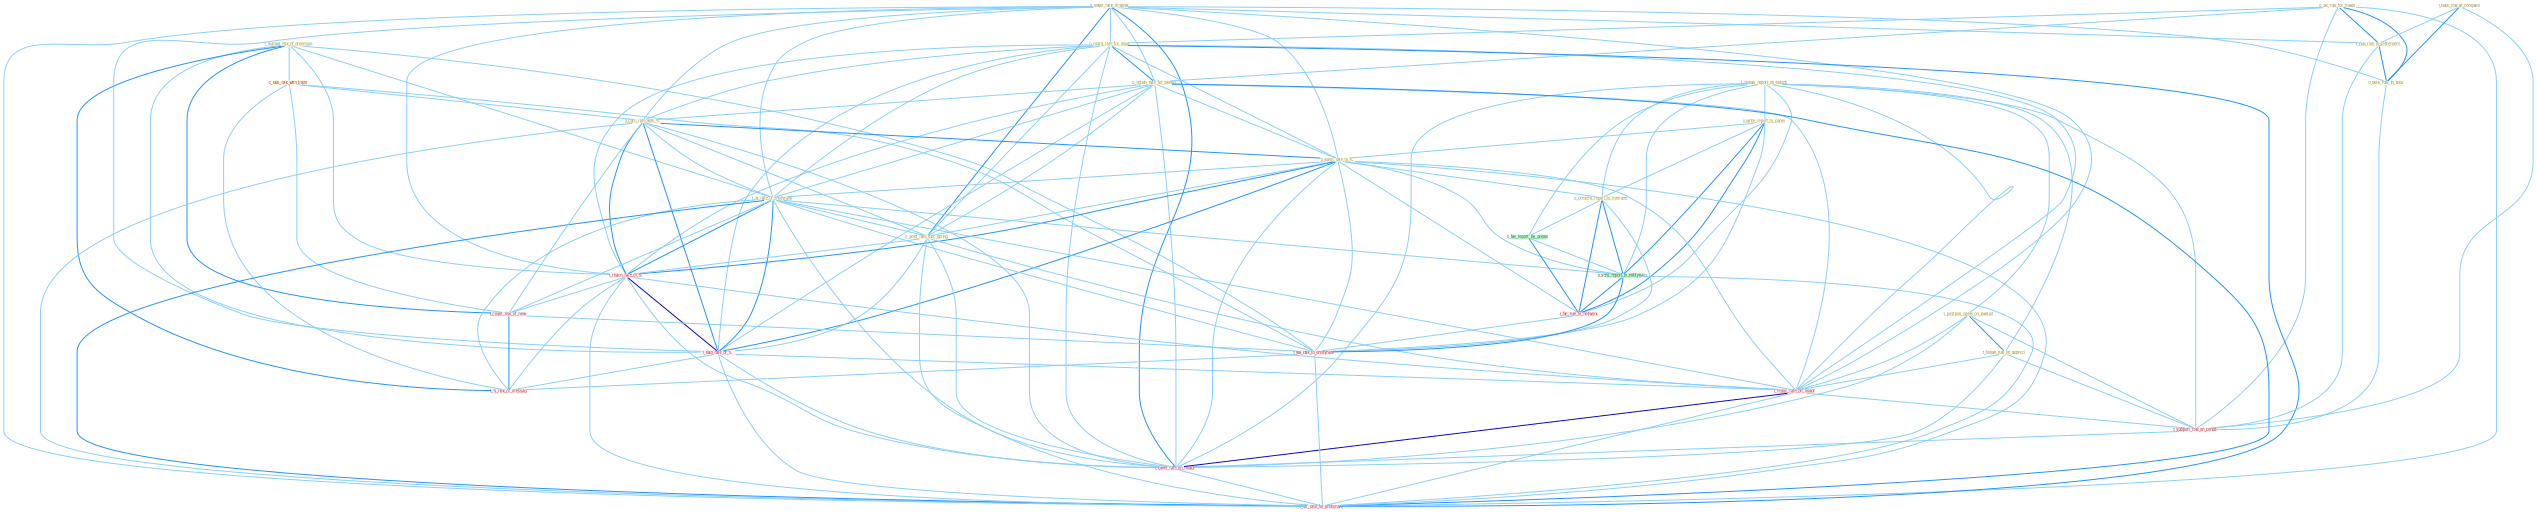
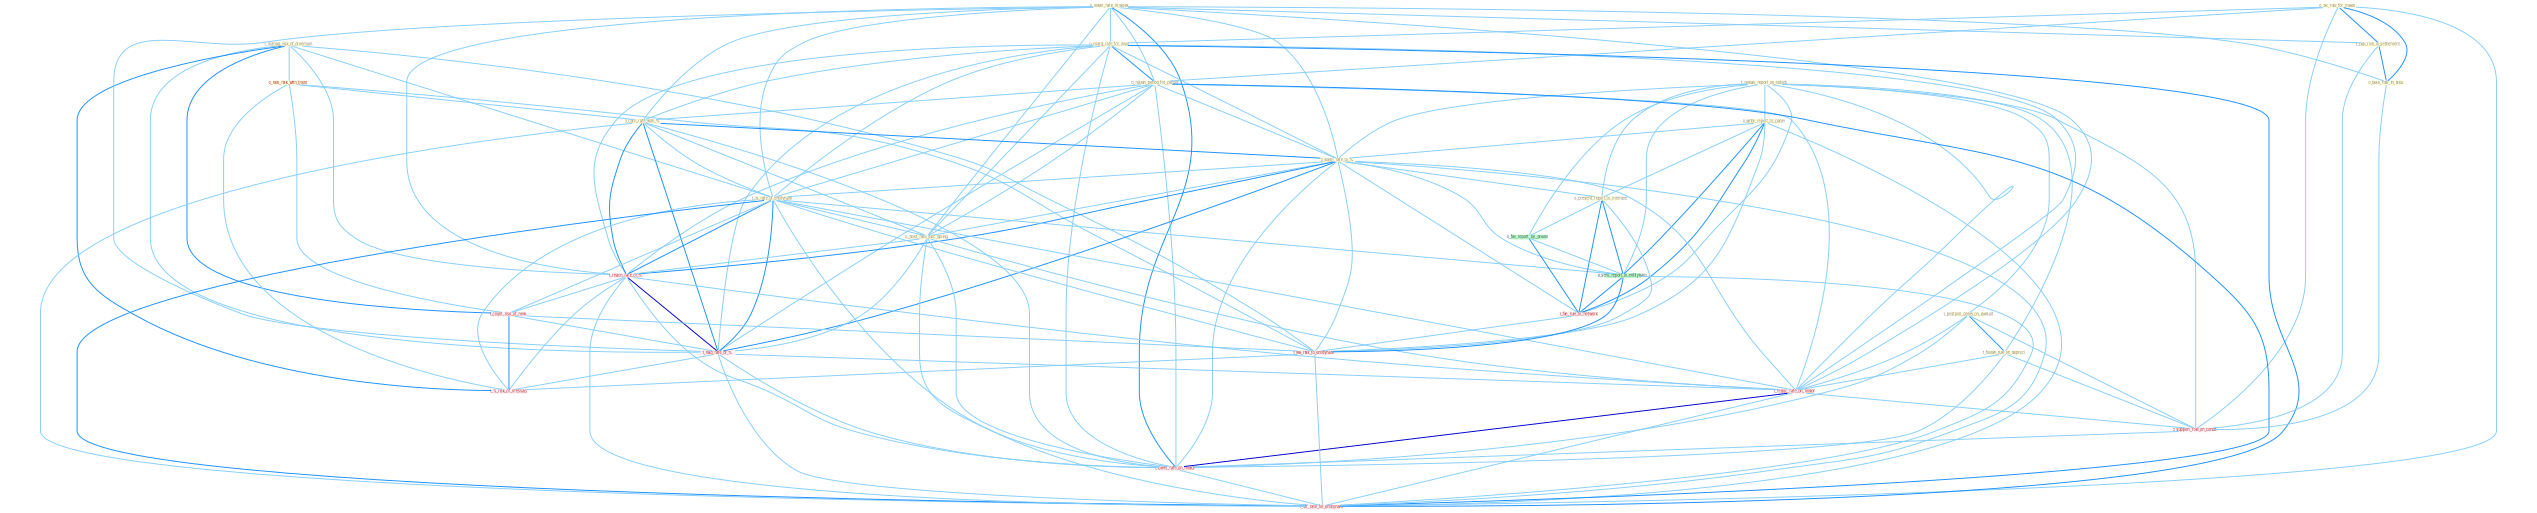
(2460, 6) -> none
(1155, 83) -> (1155, 83)
(1036, 98) -> (1036, 98)
(1411, 187) -> (1505, 101)
(574, 216) -> (613, 333)
(4, 354) -> (1912, 452)
